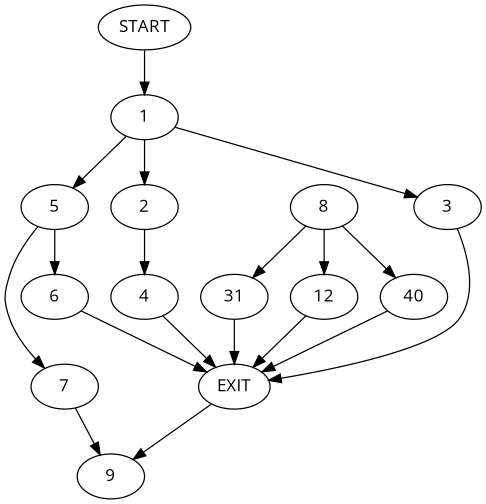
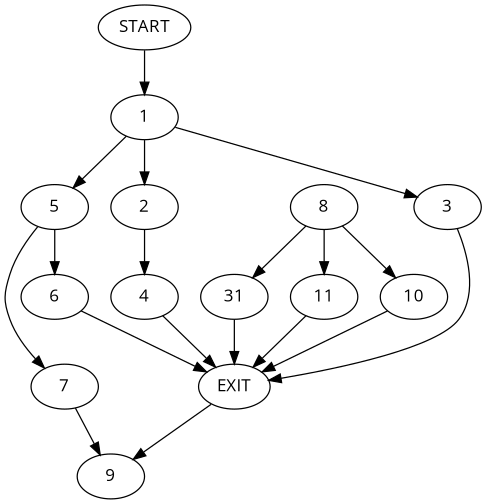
(324, 297) -> (324, 297)
(414, 297) -> (414, 297)
